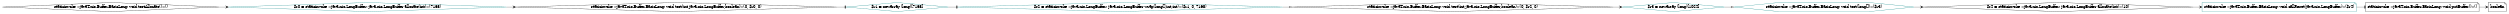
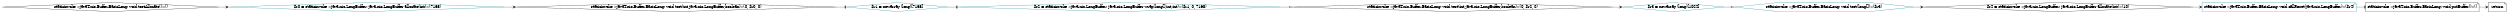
(2497, 7) -> (2497, 7)
